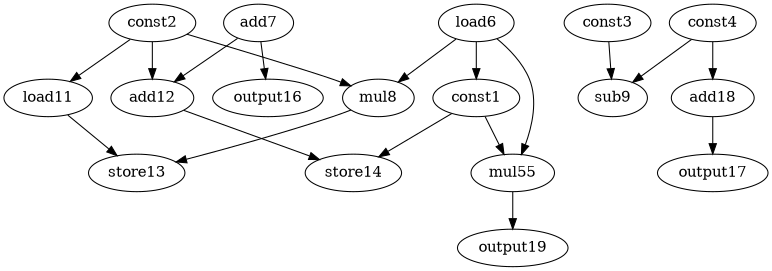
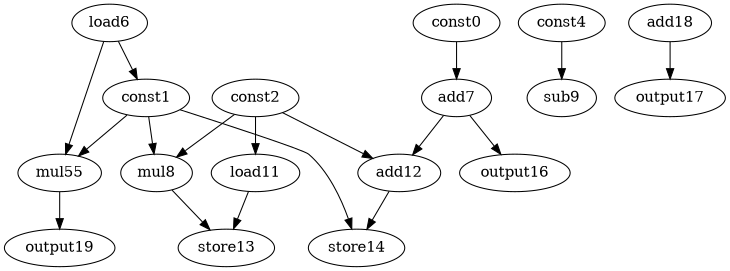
none -> (457, 23)
(608, 23) -> none
(713, 55) -> none
(432, 57) -> (151, 130)
